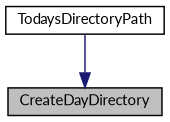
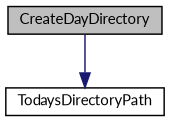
(85, 54) -> (85, 54)
